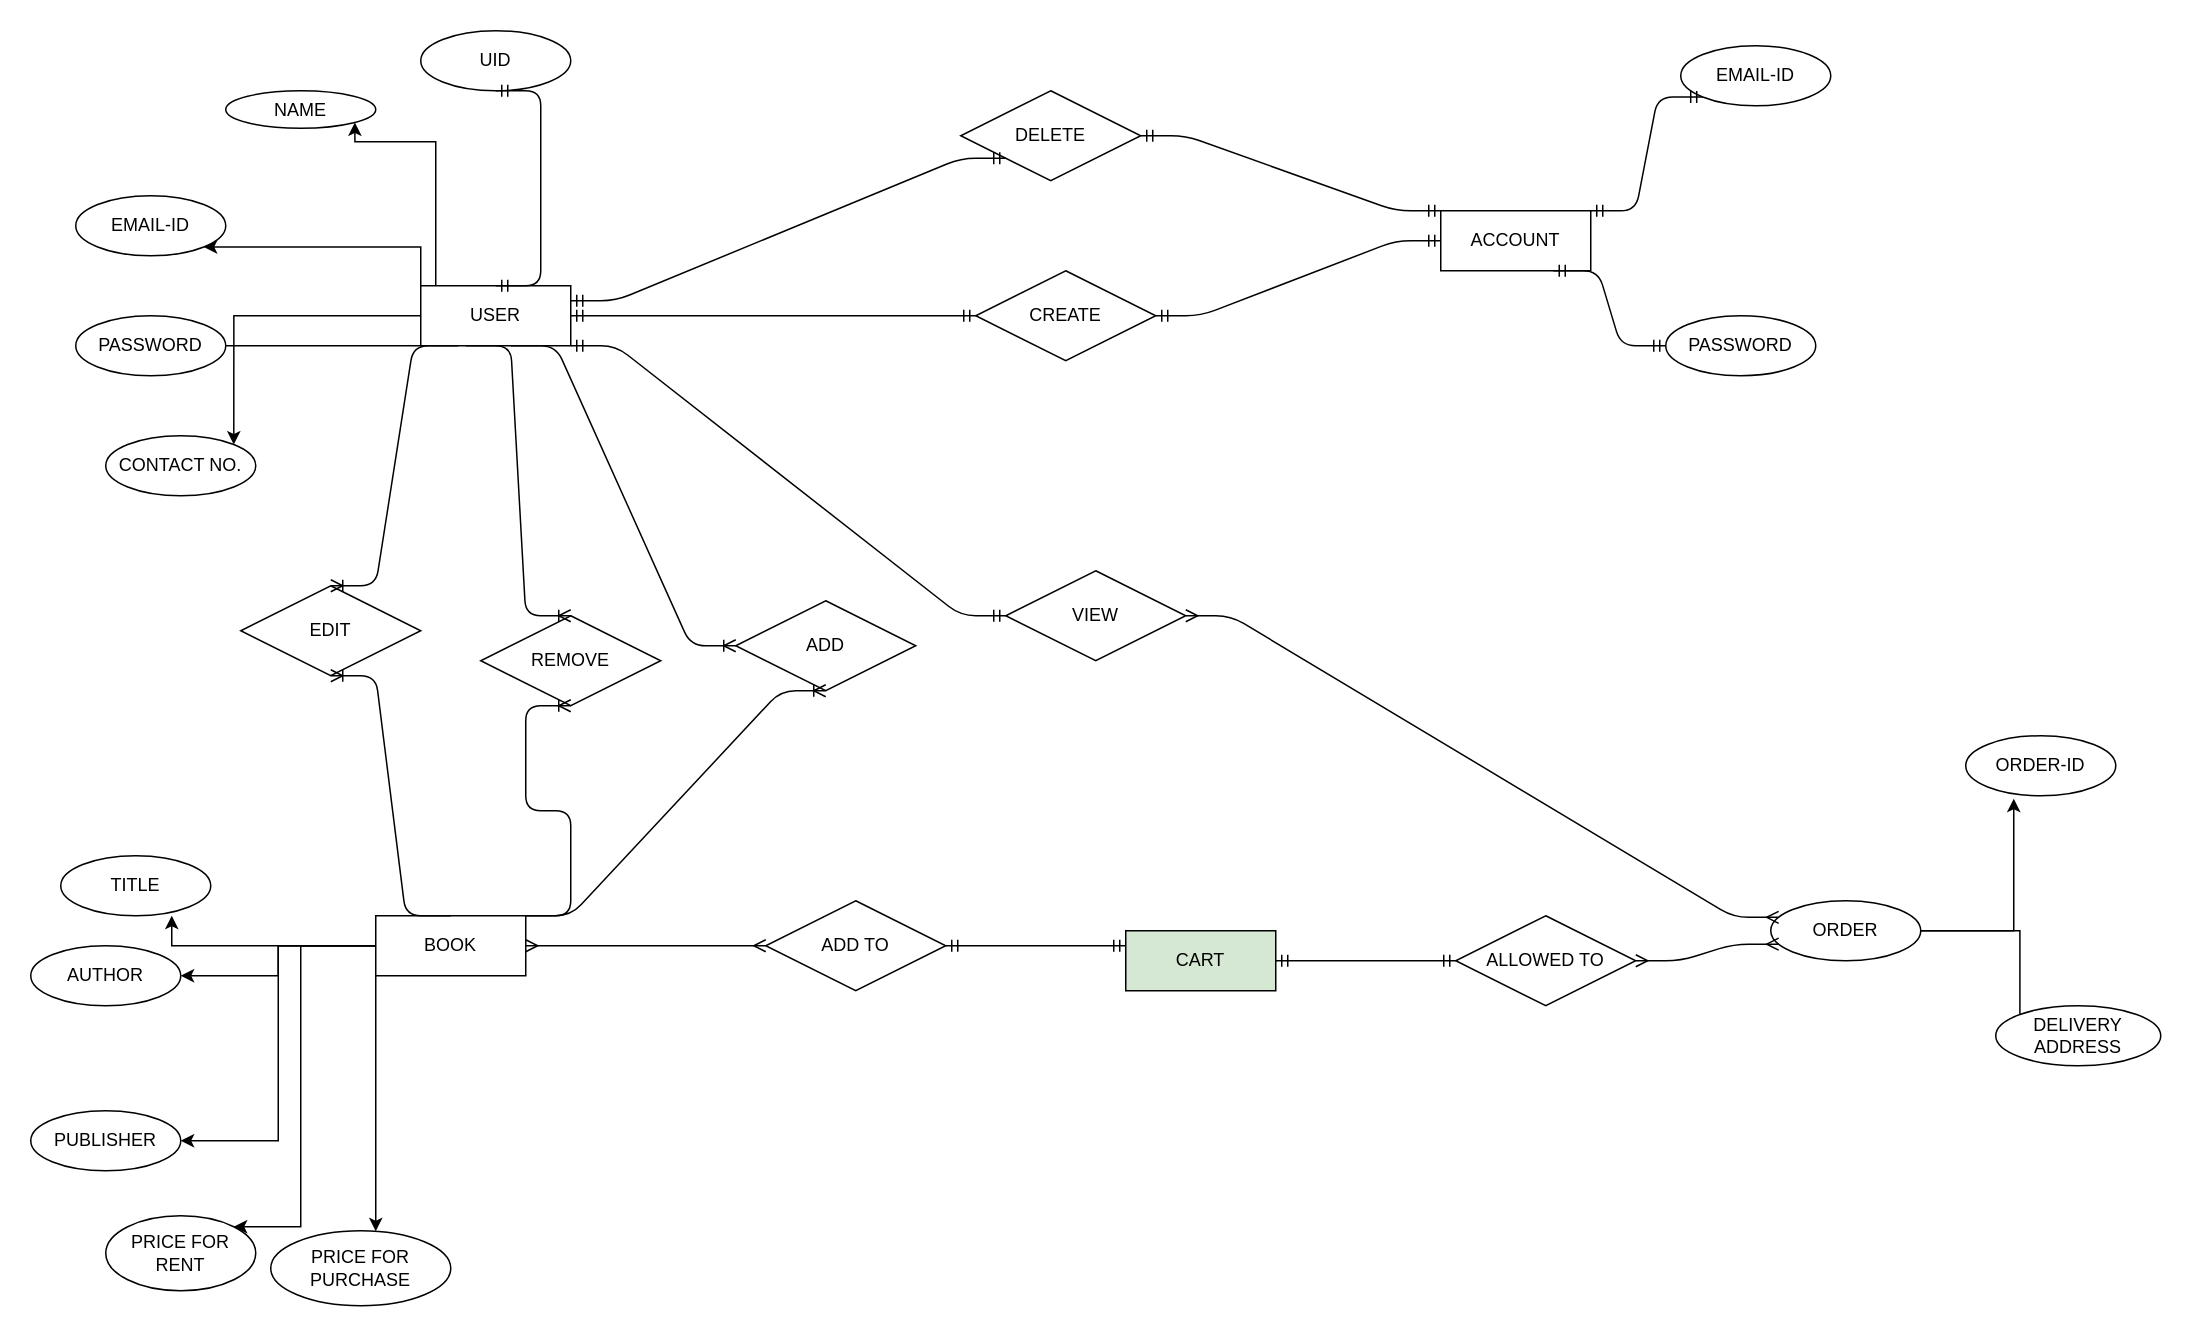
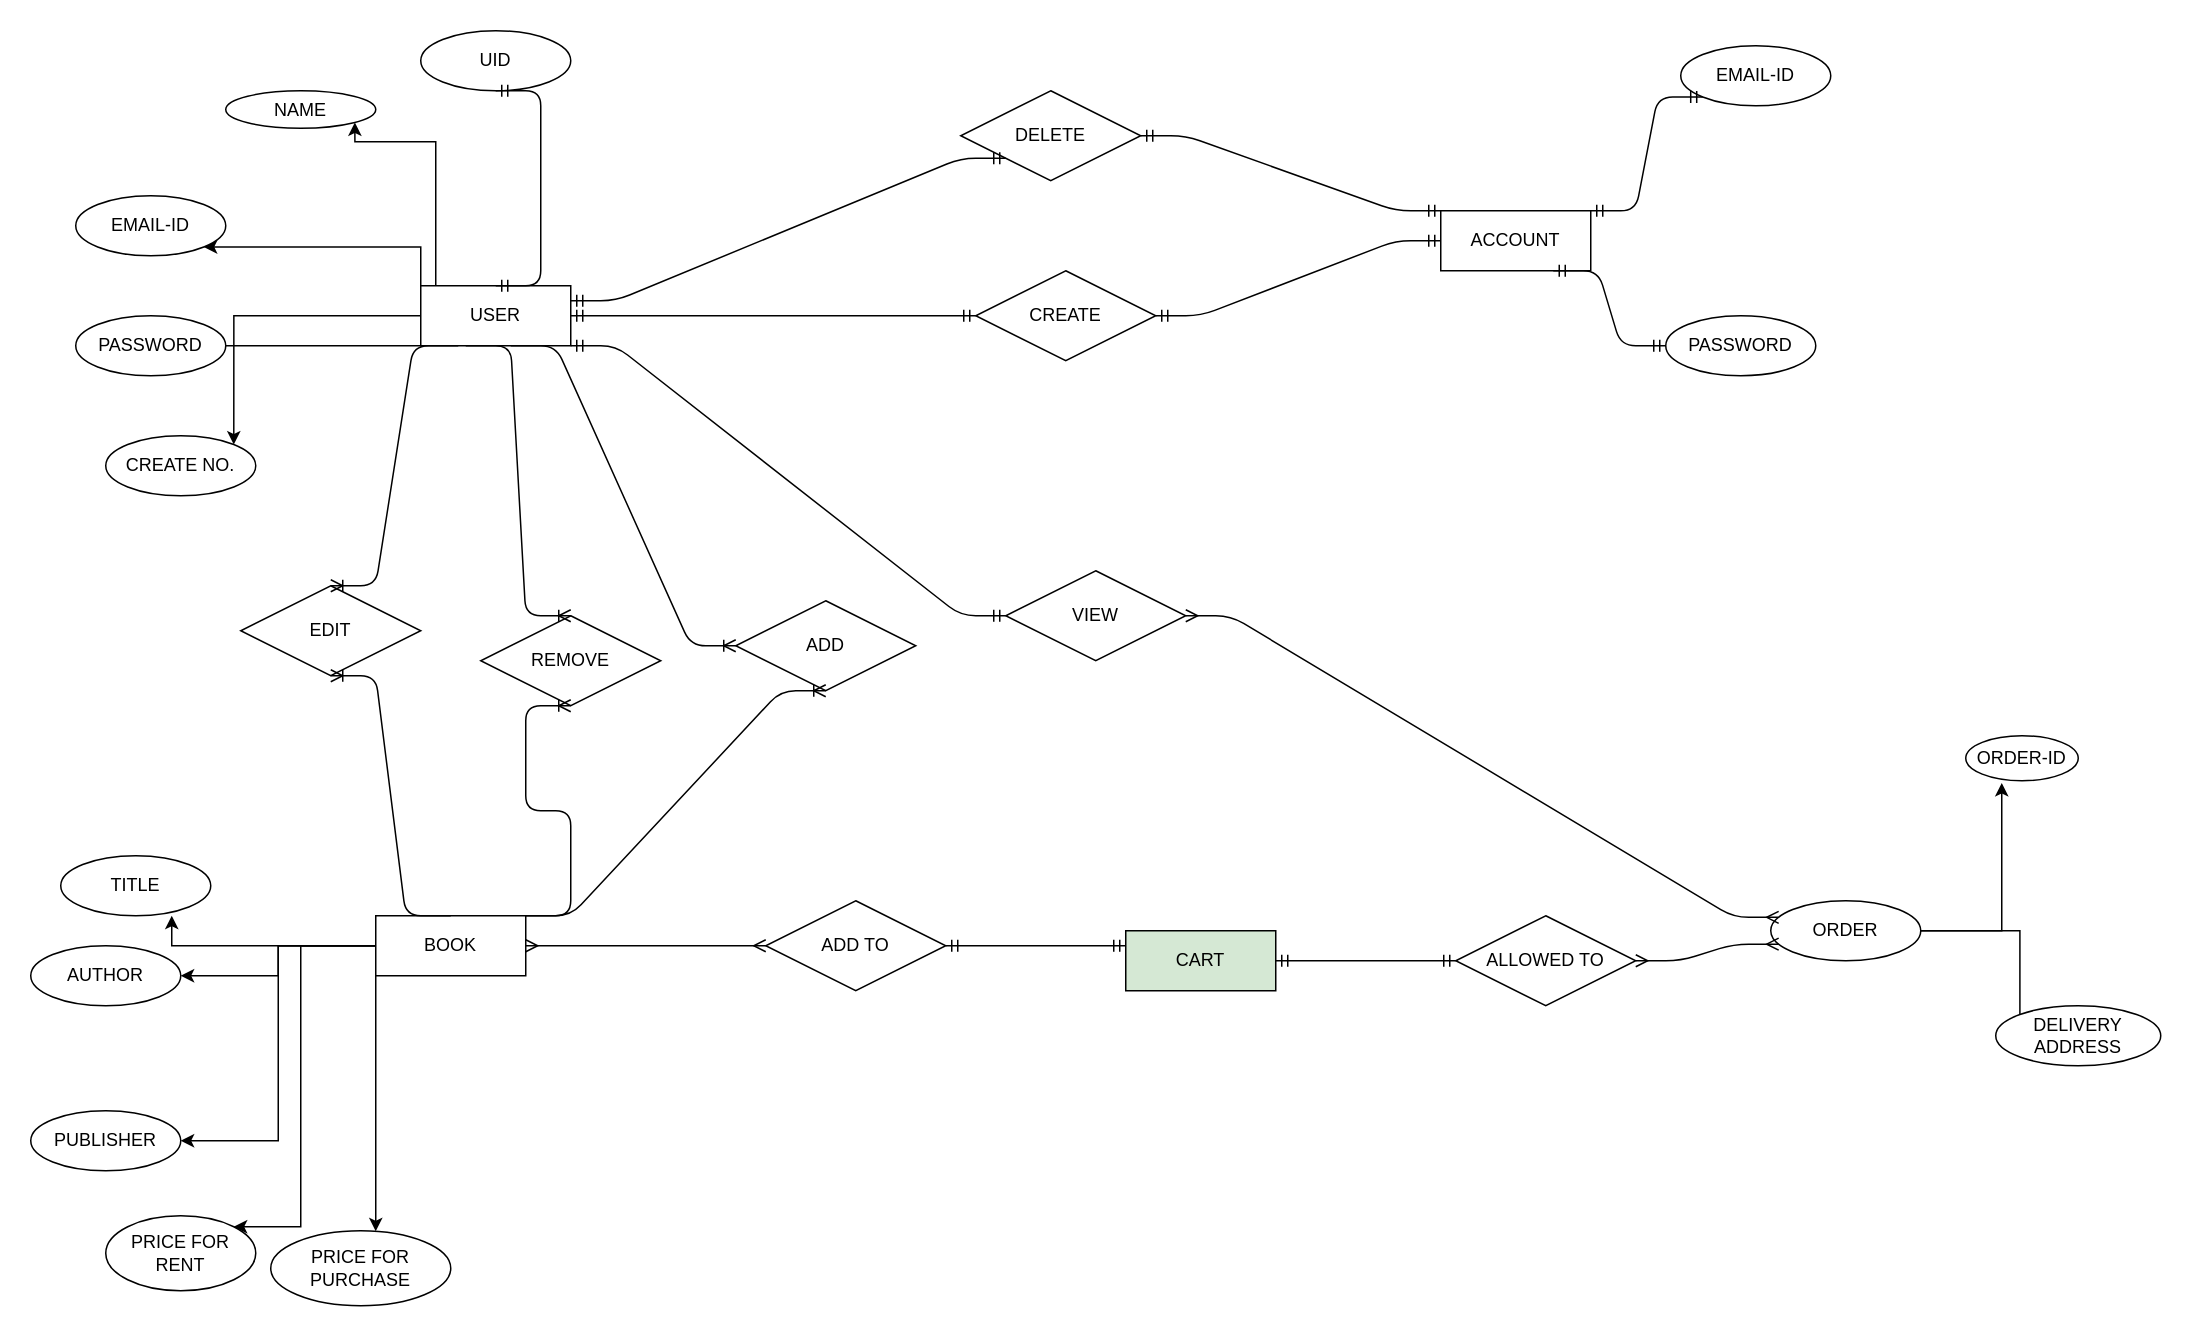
(181, 466) -> (181, 466)
(2041, 766) -> (2022, 758)
